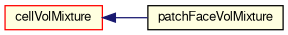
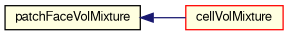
(132, 18) -> (170, 18)
